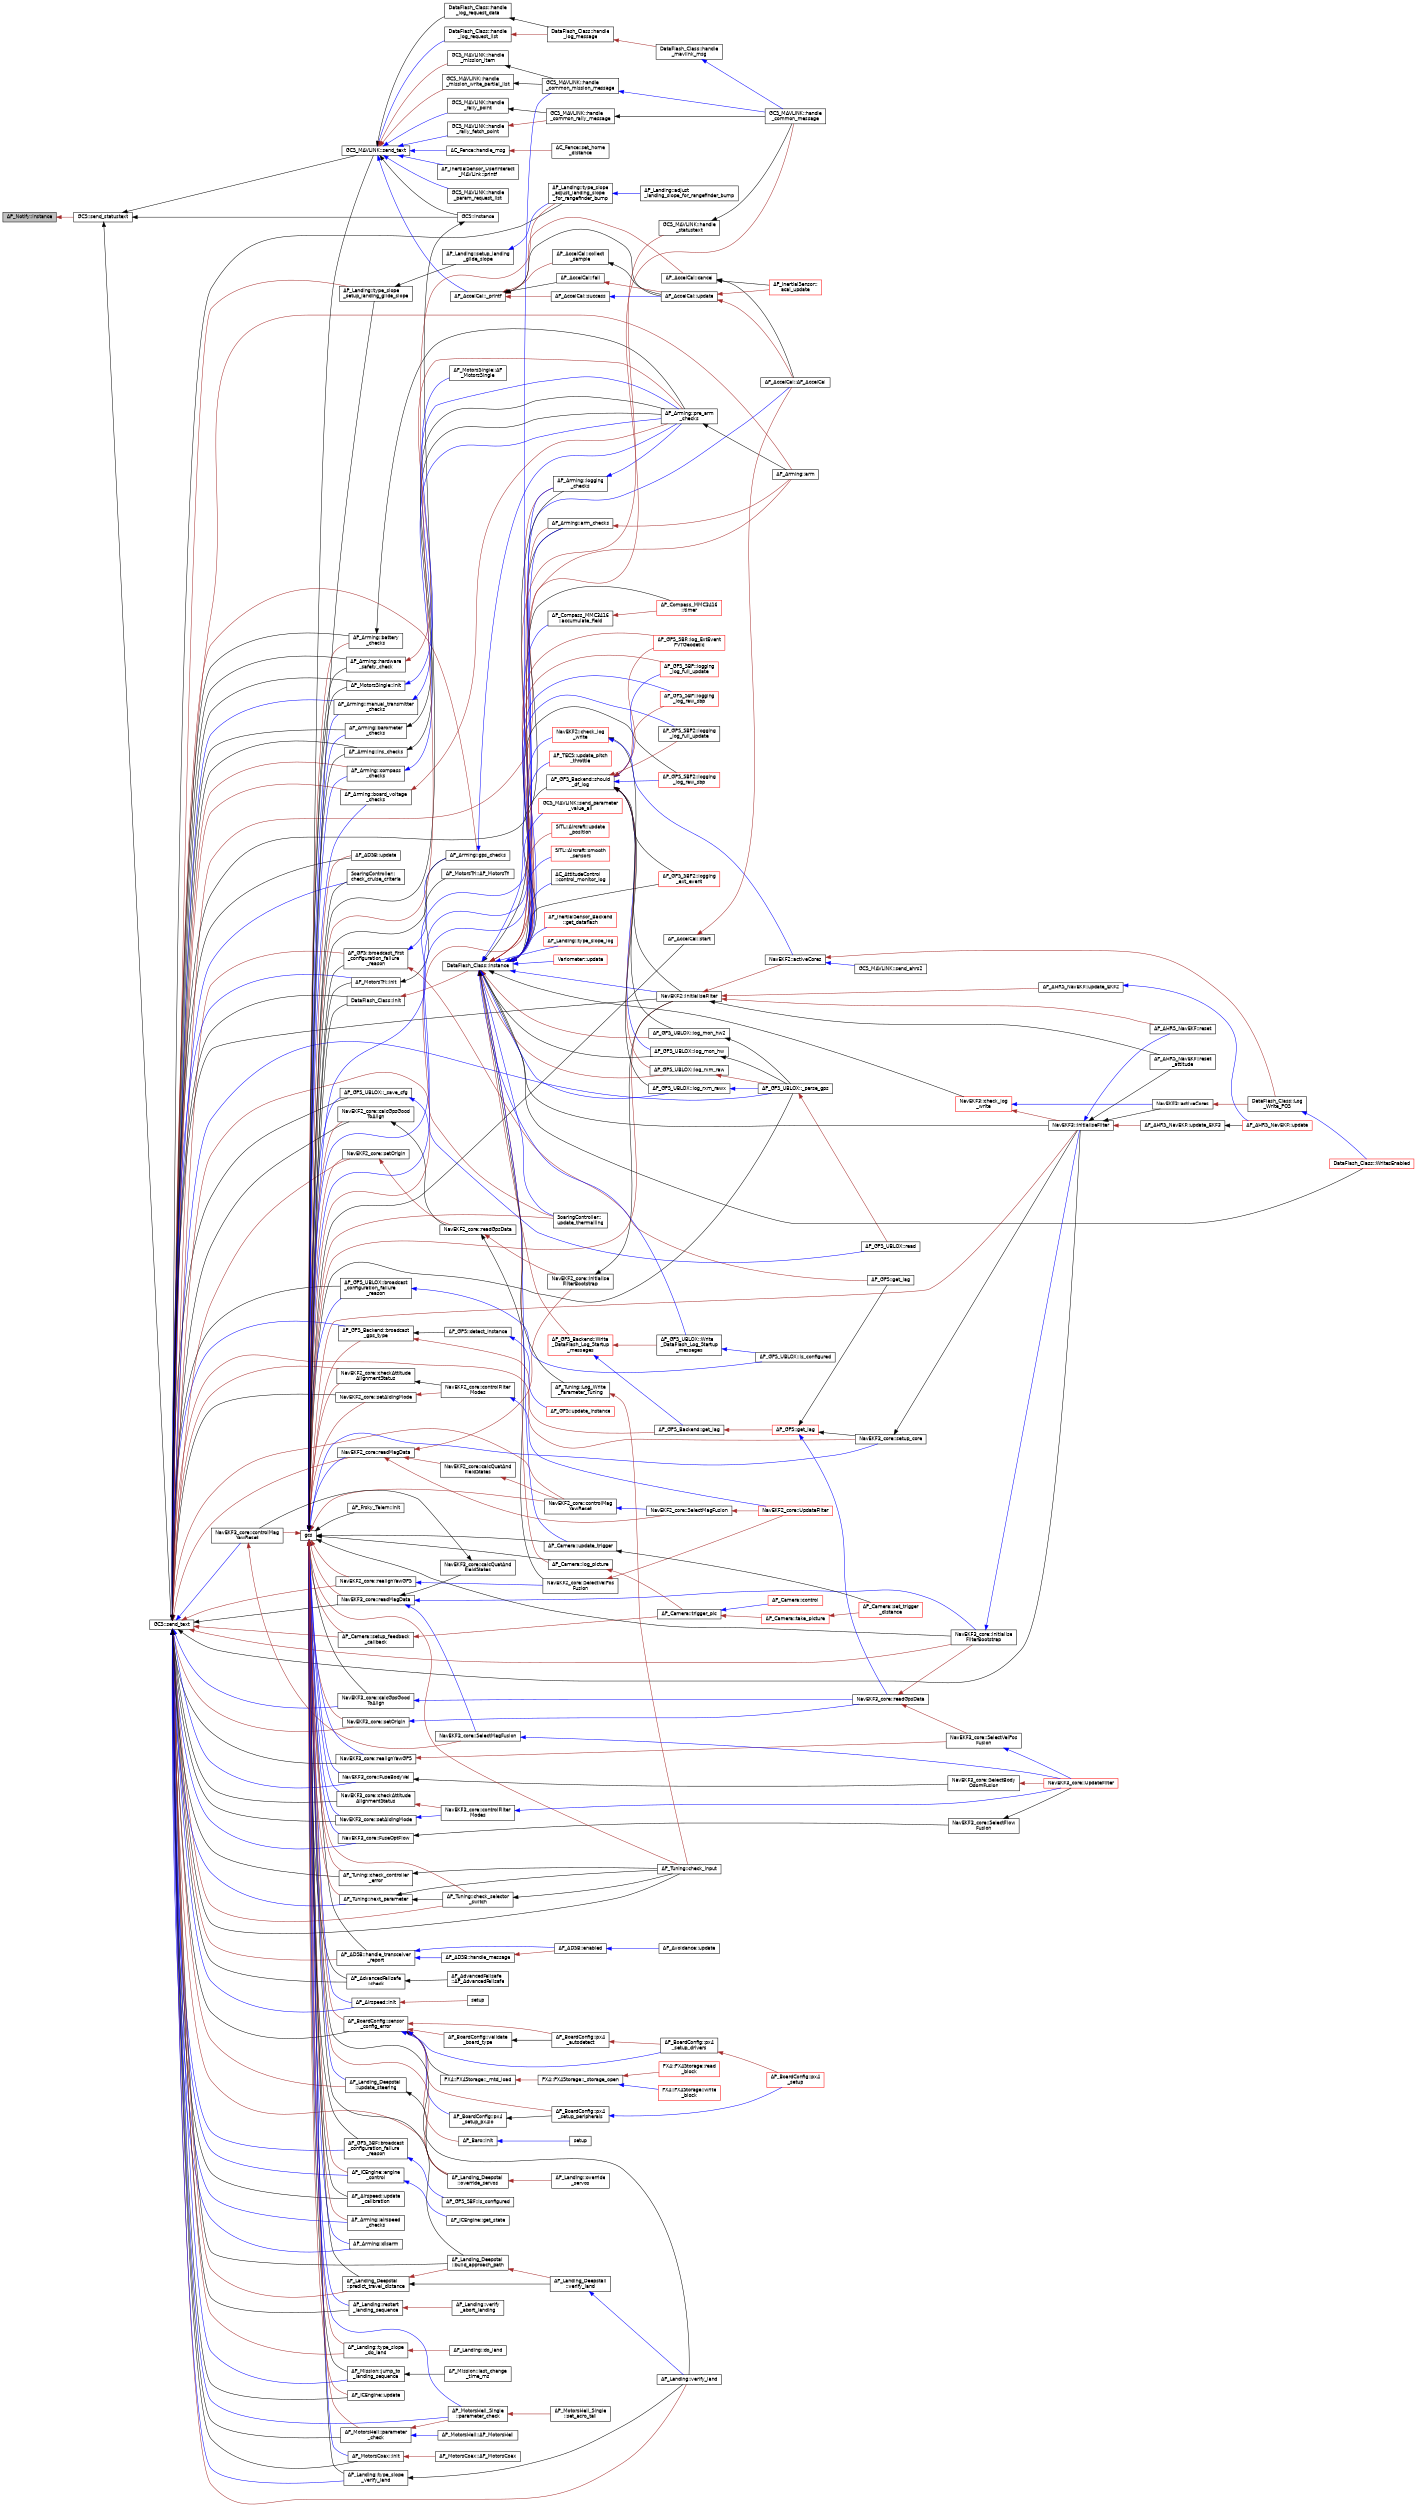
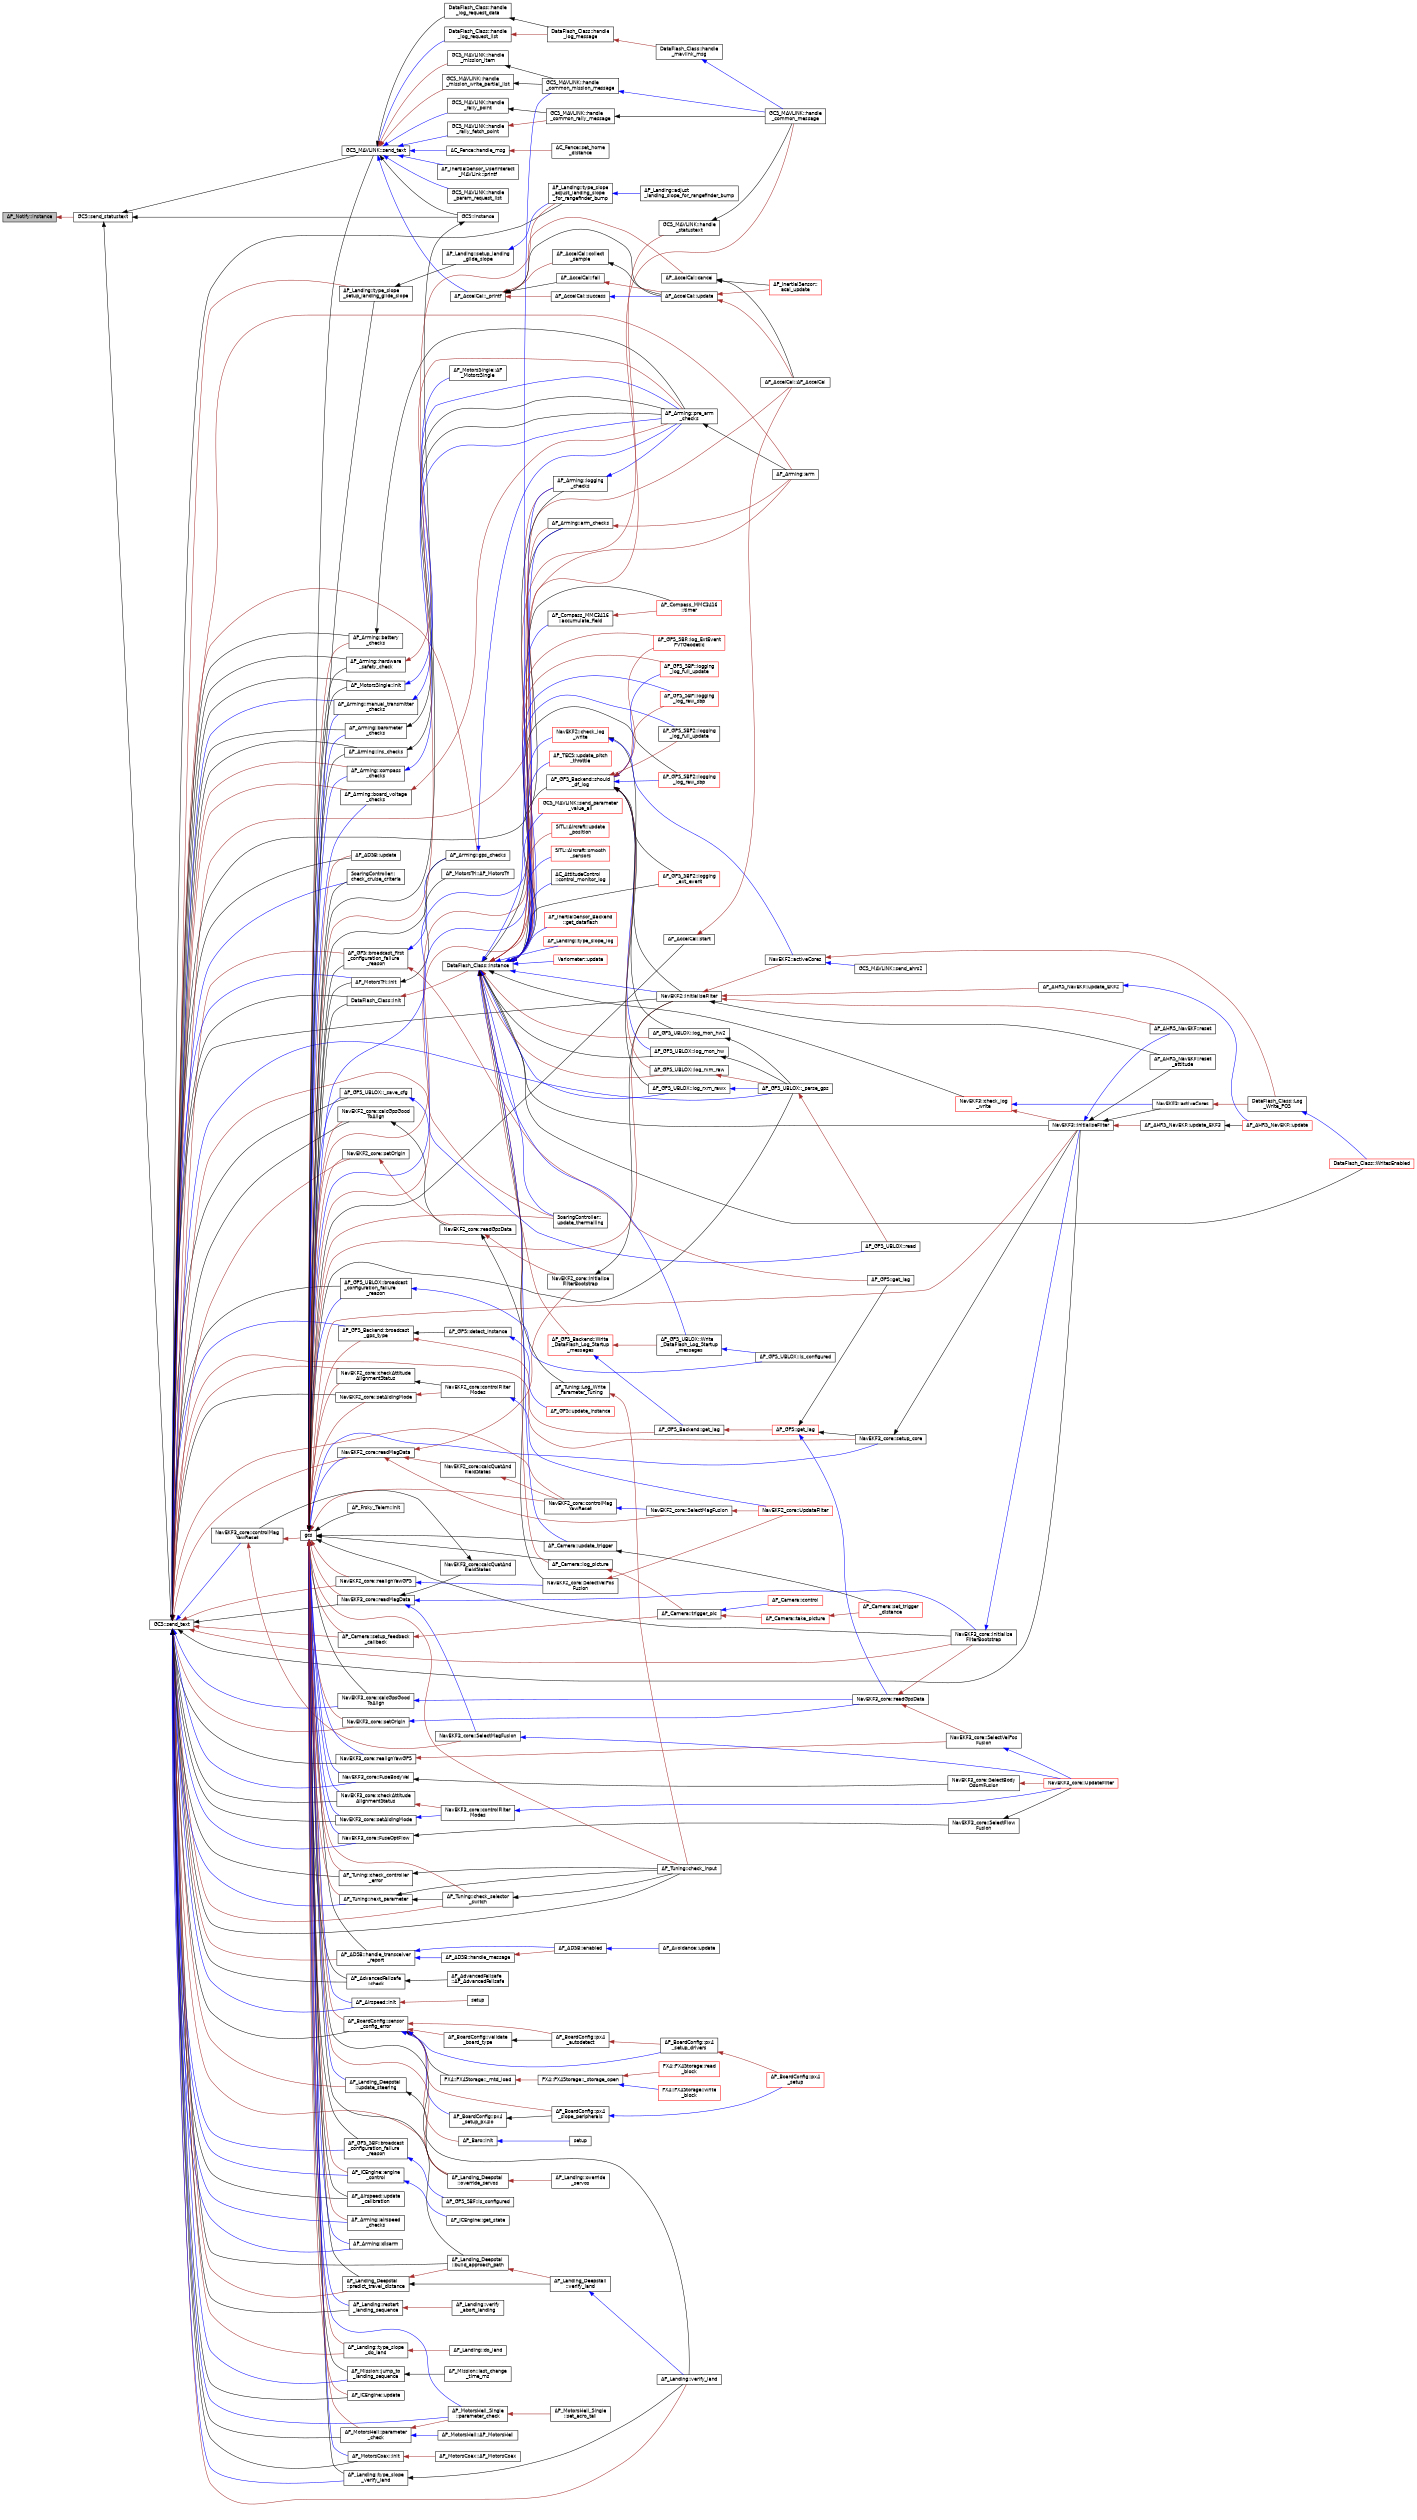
(478, 913) -> (478, 913)
(289, 1533) -> (294, 1538)
(580, 2114) -> (580, 2114)
